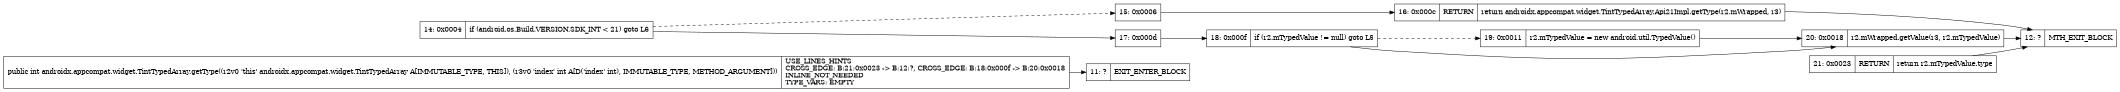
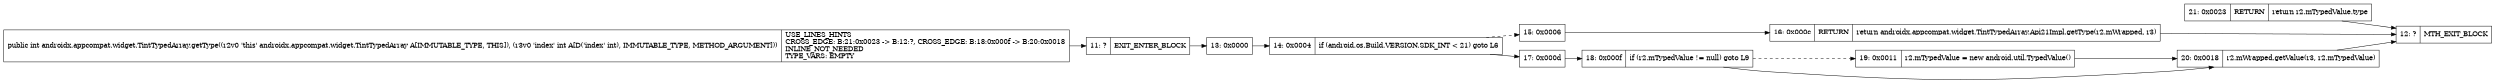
none -> (1230, 46)
